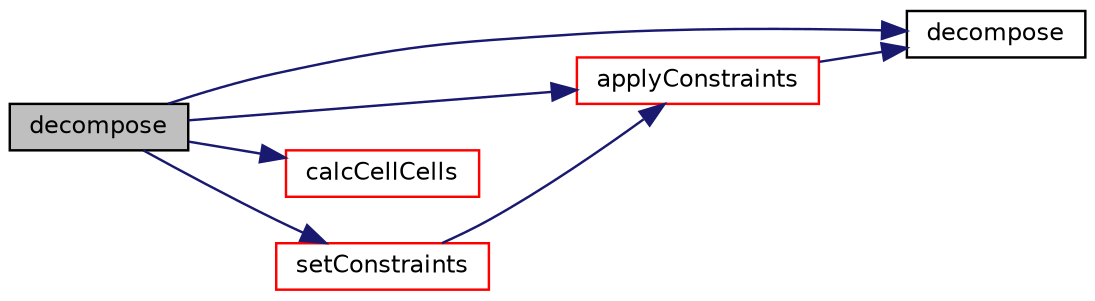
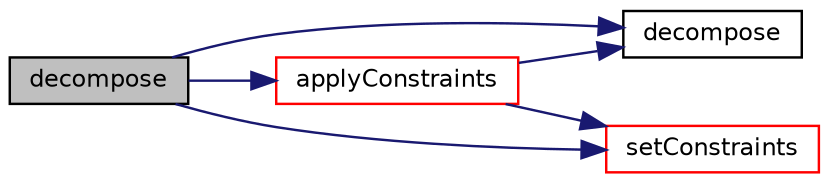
(383, 174) -> none
(546, 186) -> (544, 112)
